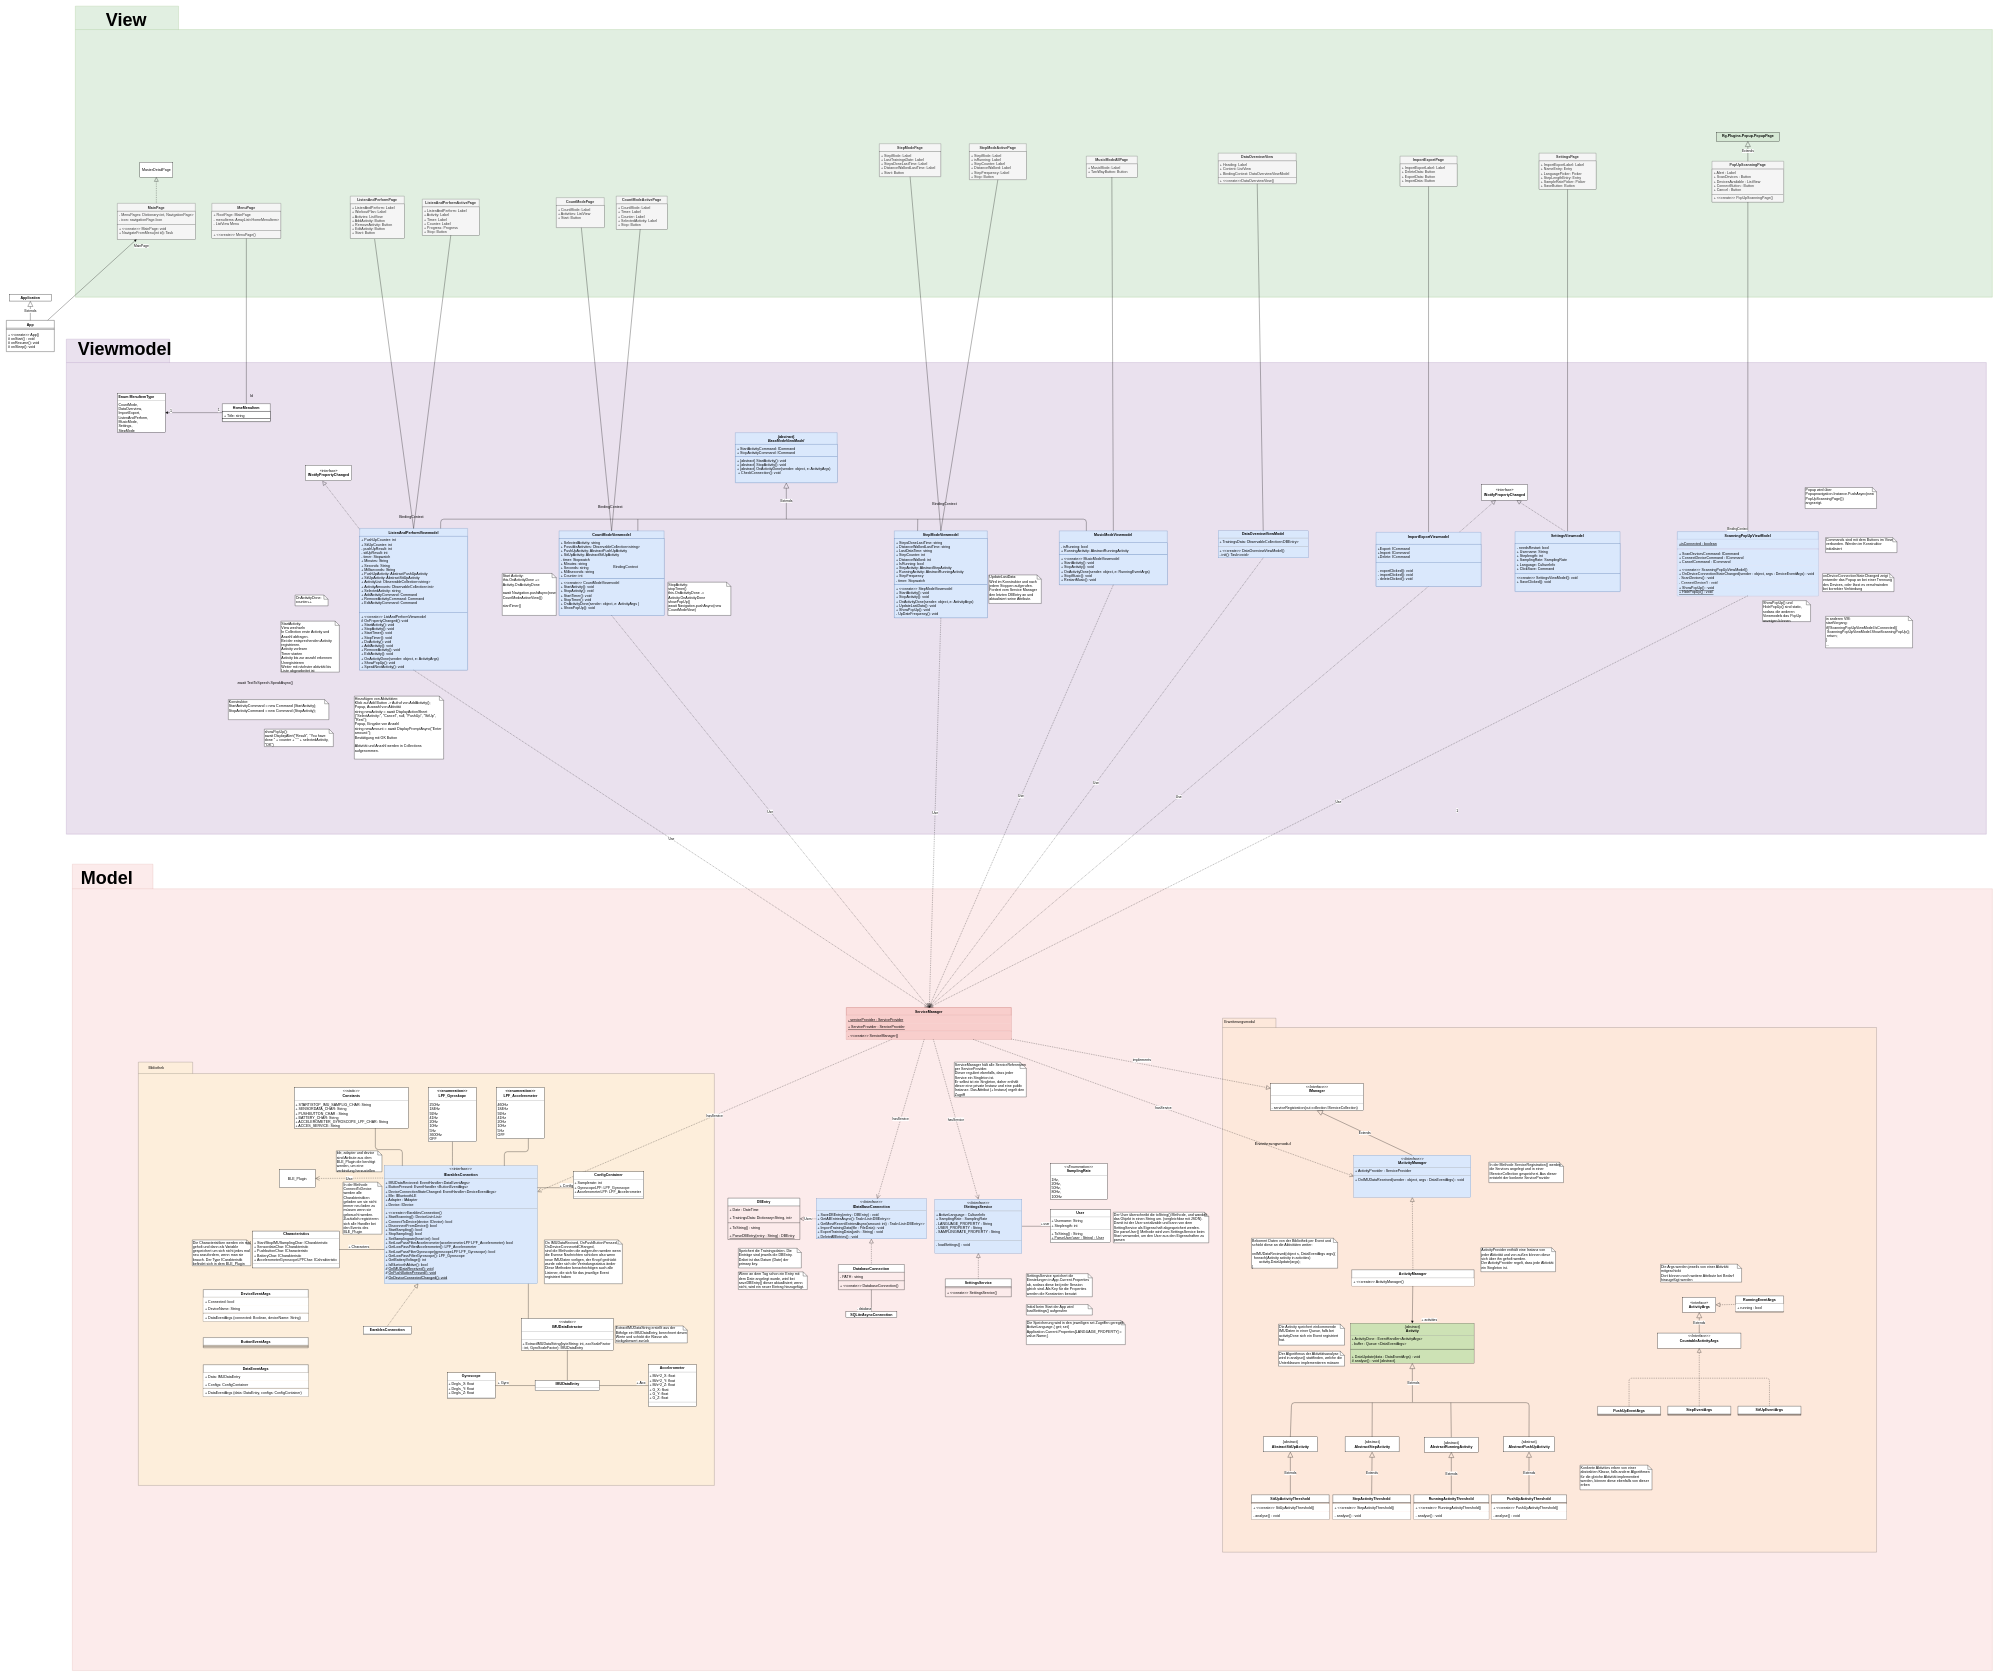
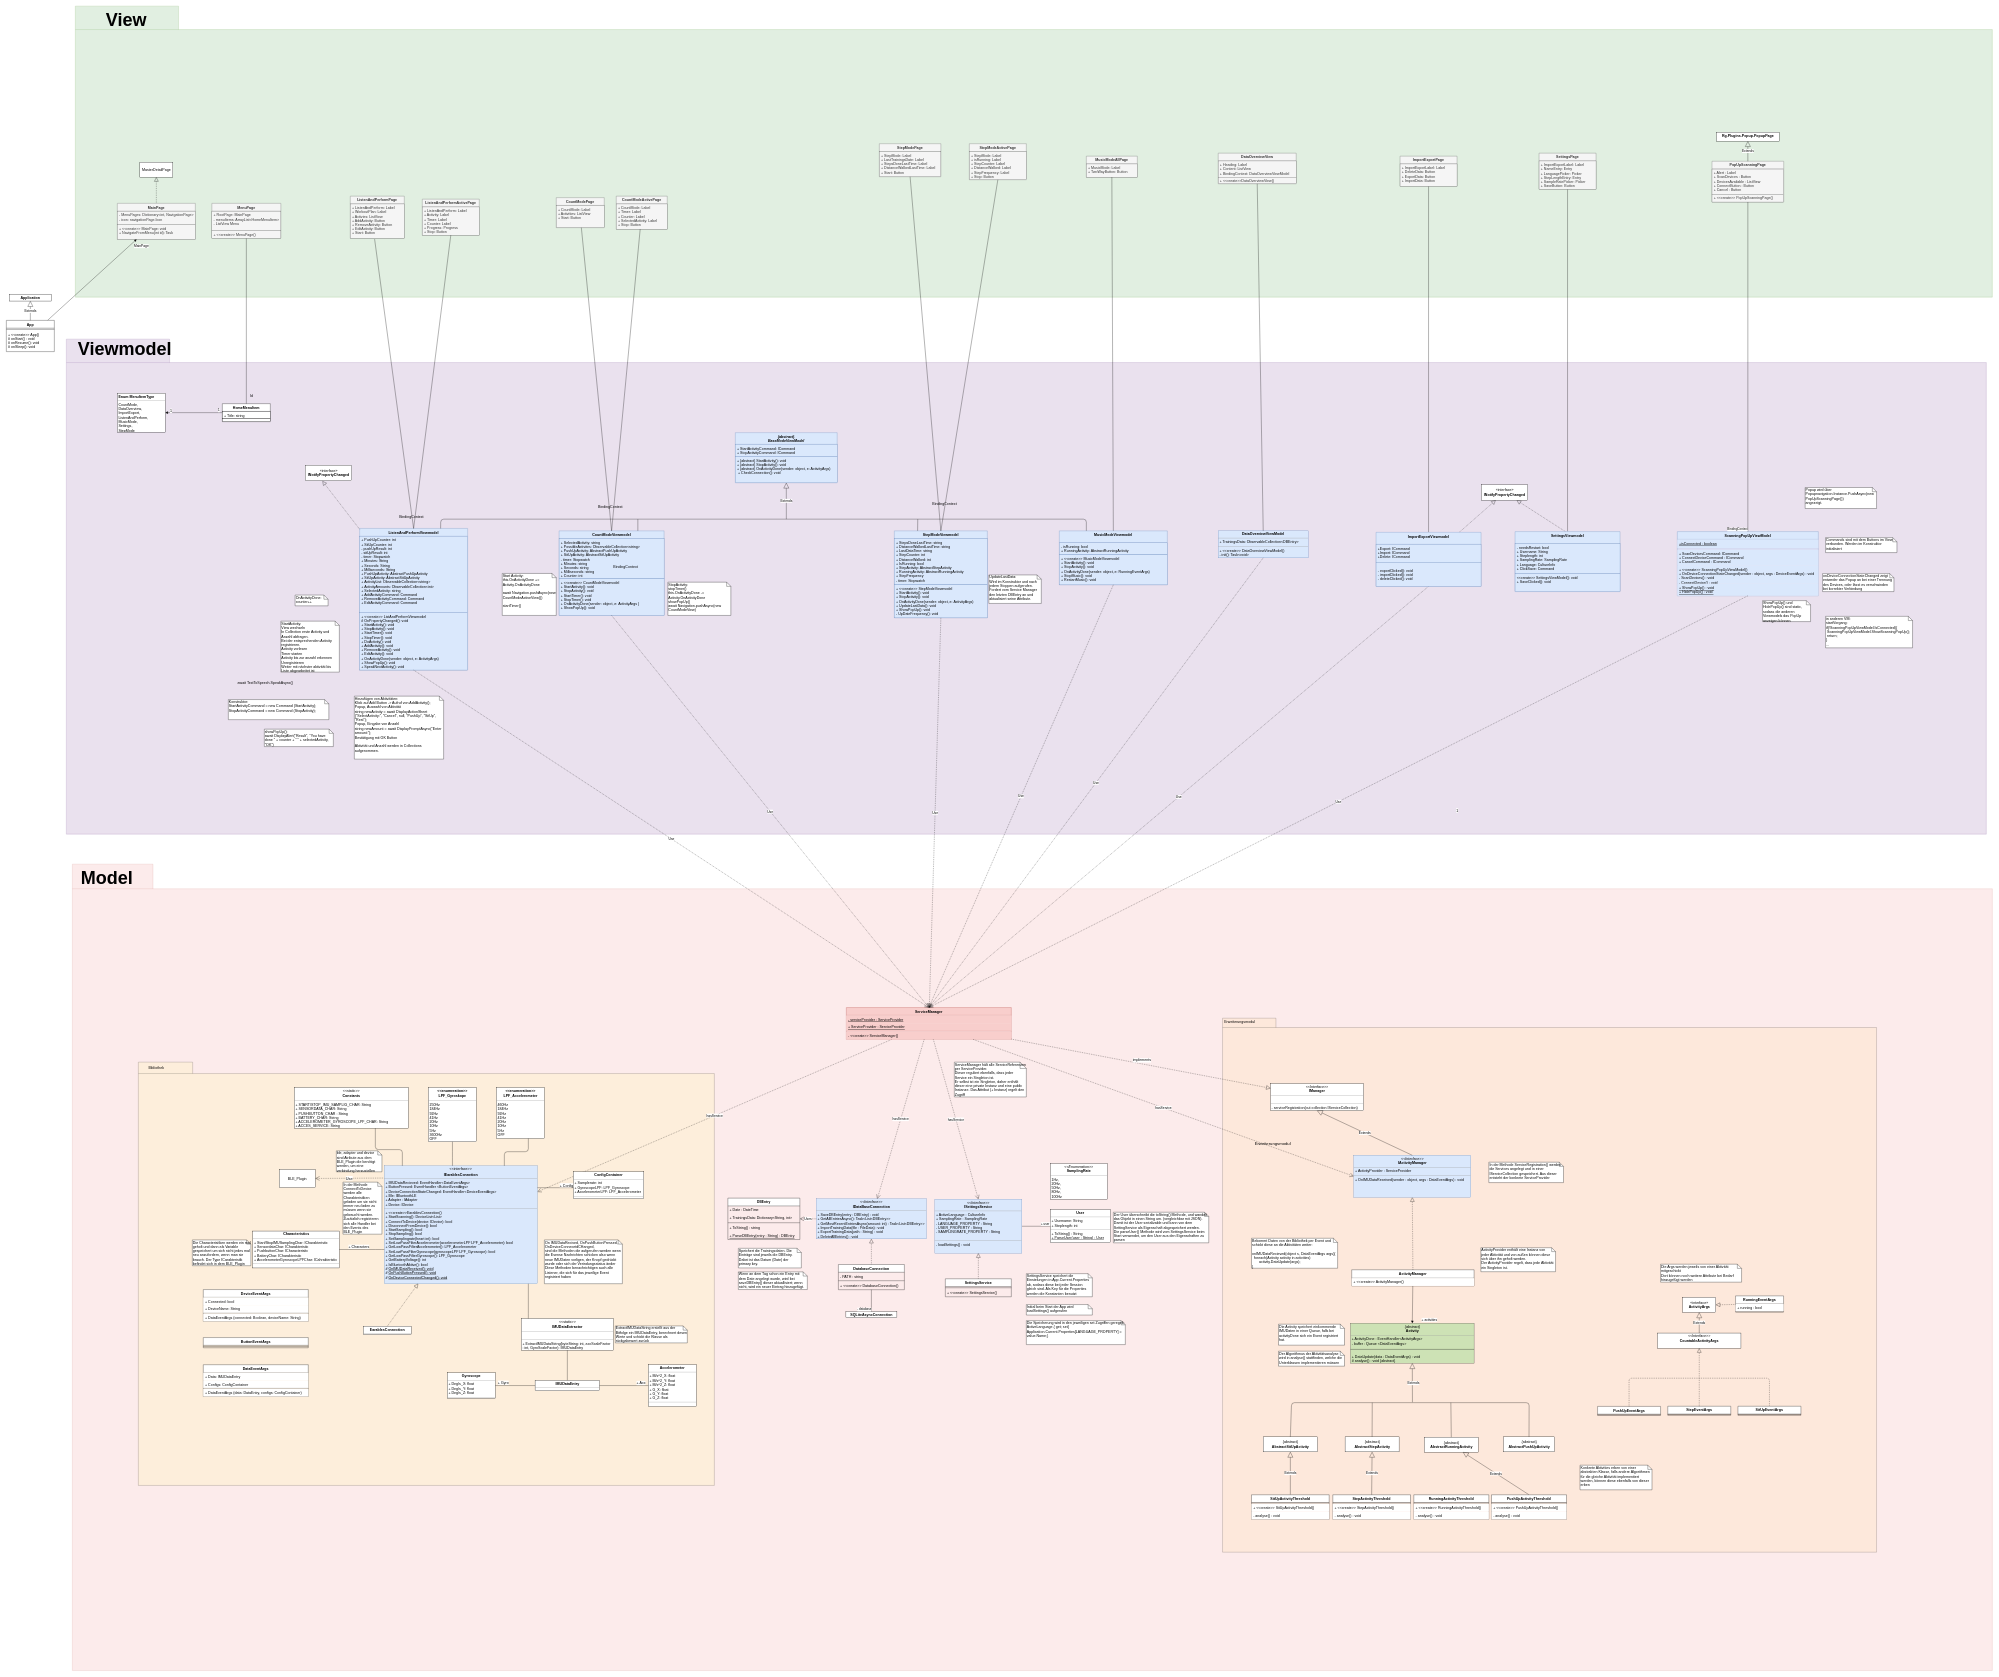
(1748, 137) -> (1748, 137)
(1529, 1472) -> (1498, 1475)
(1451, 1477) -> none
